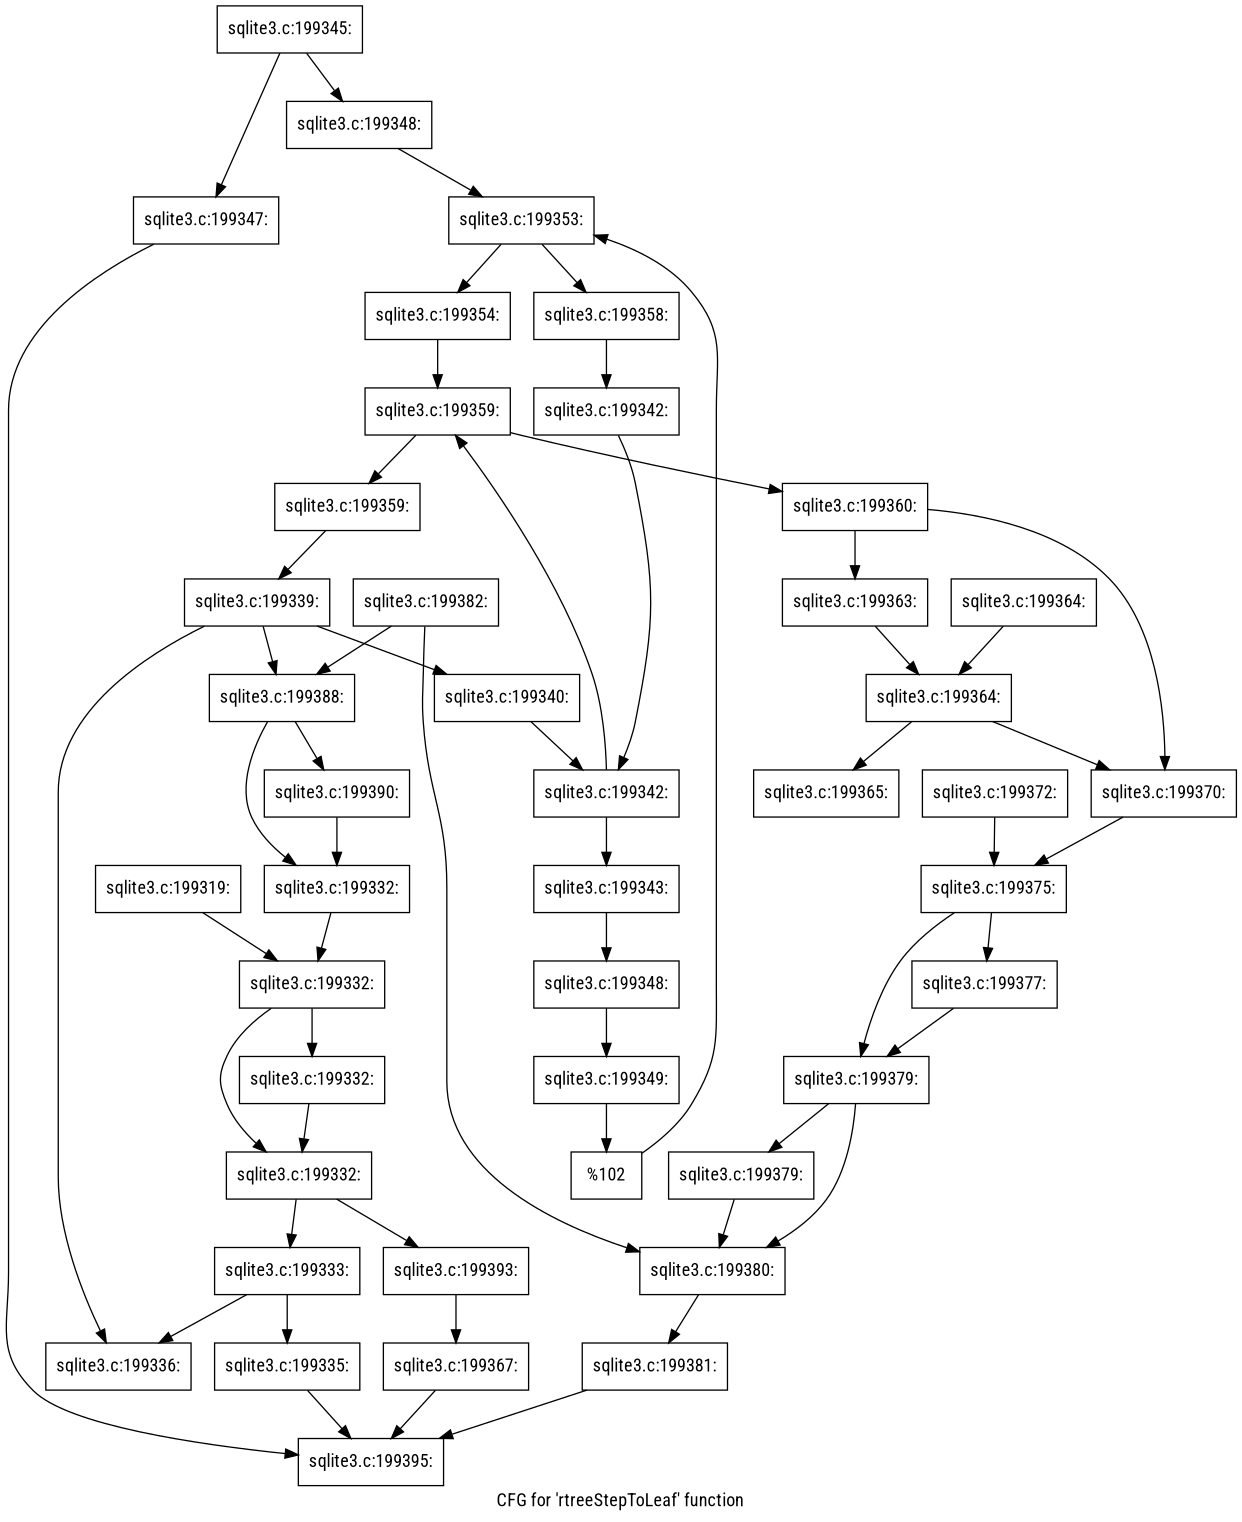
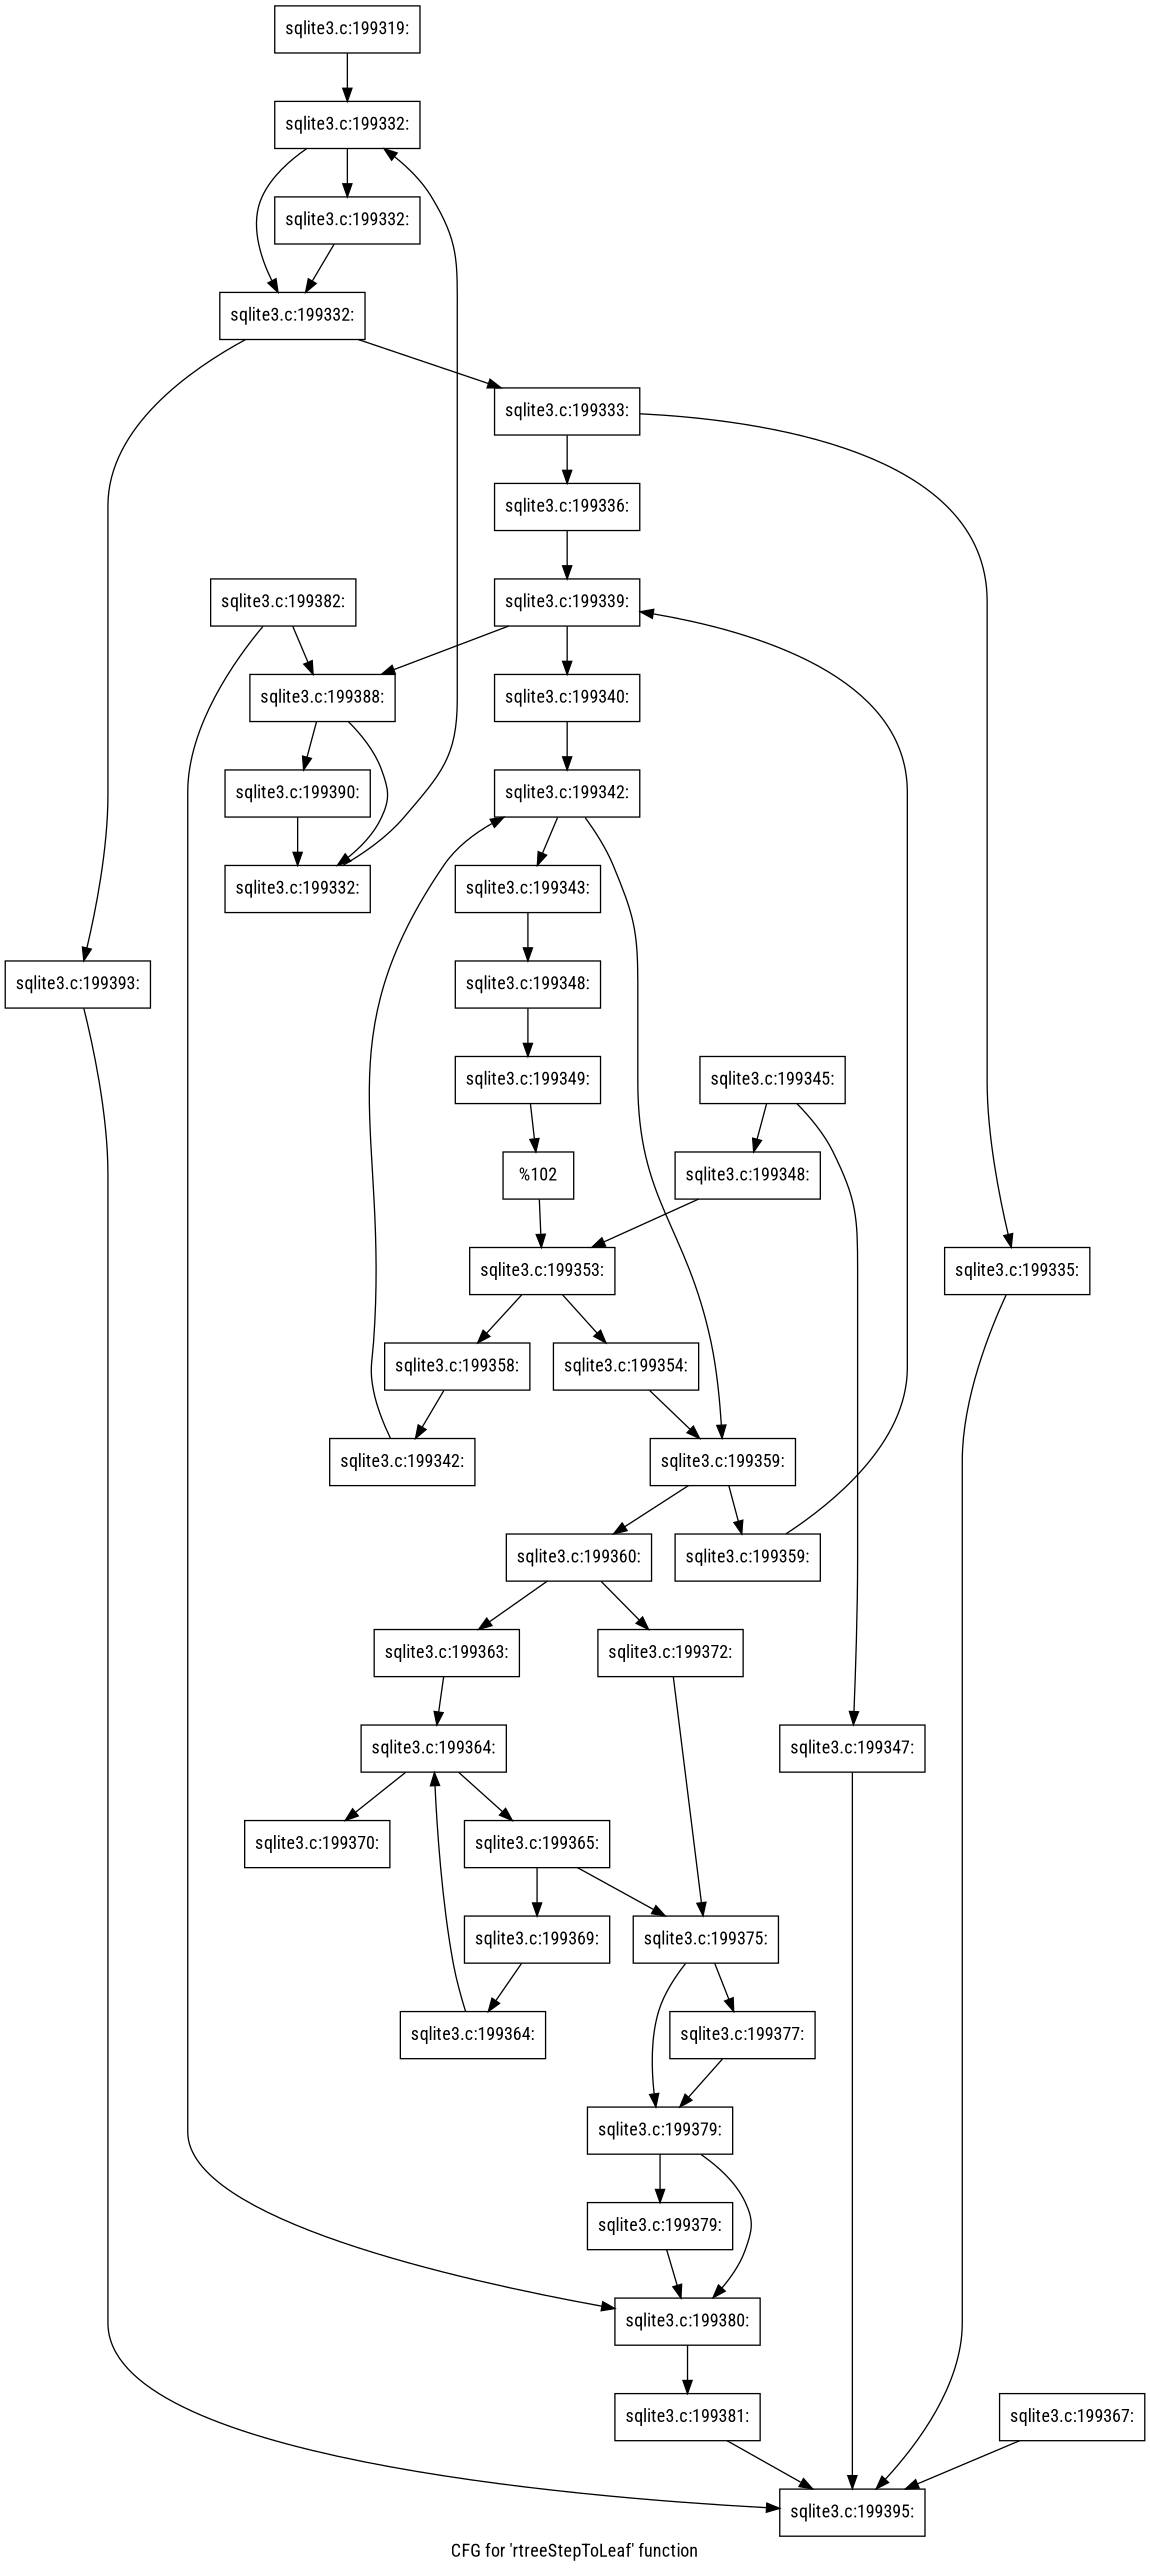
(1106, 576) -> (620, 1601)
(1085, 838) -> (616, 1889)
(58, 949) -> (567, 548)
(456, 1312) -> (108, 2020)
none -> (537, 1940)
